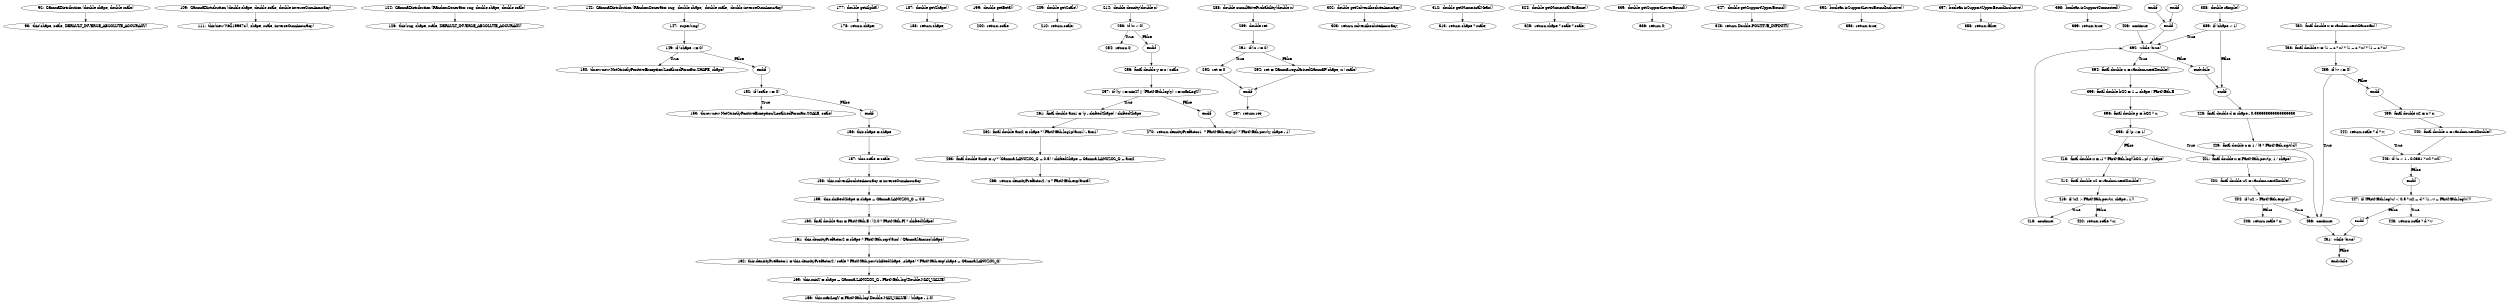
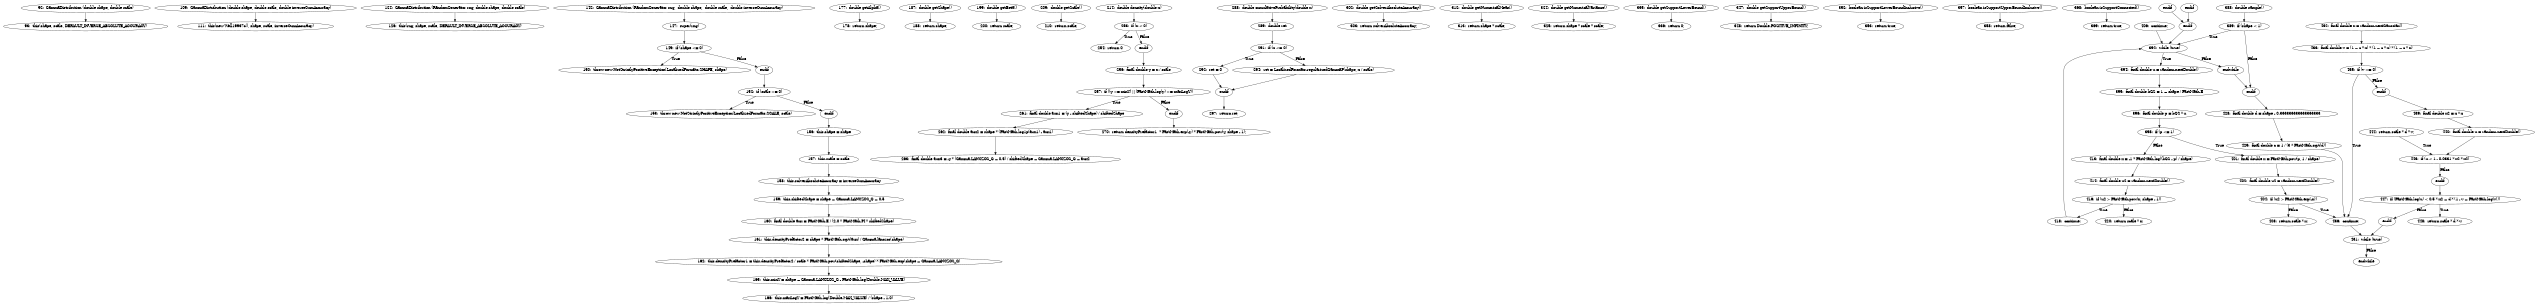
(1305, 70) -> (1313, 70)
(1040, 181) -> none
